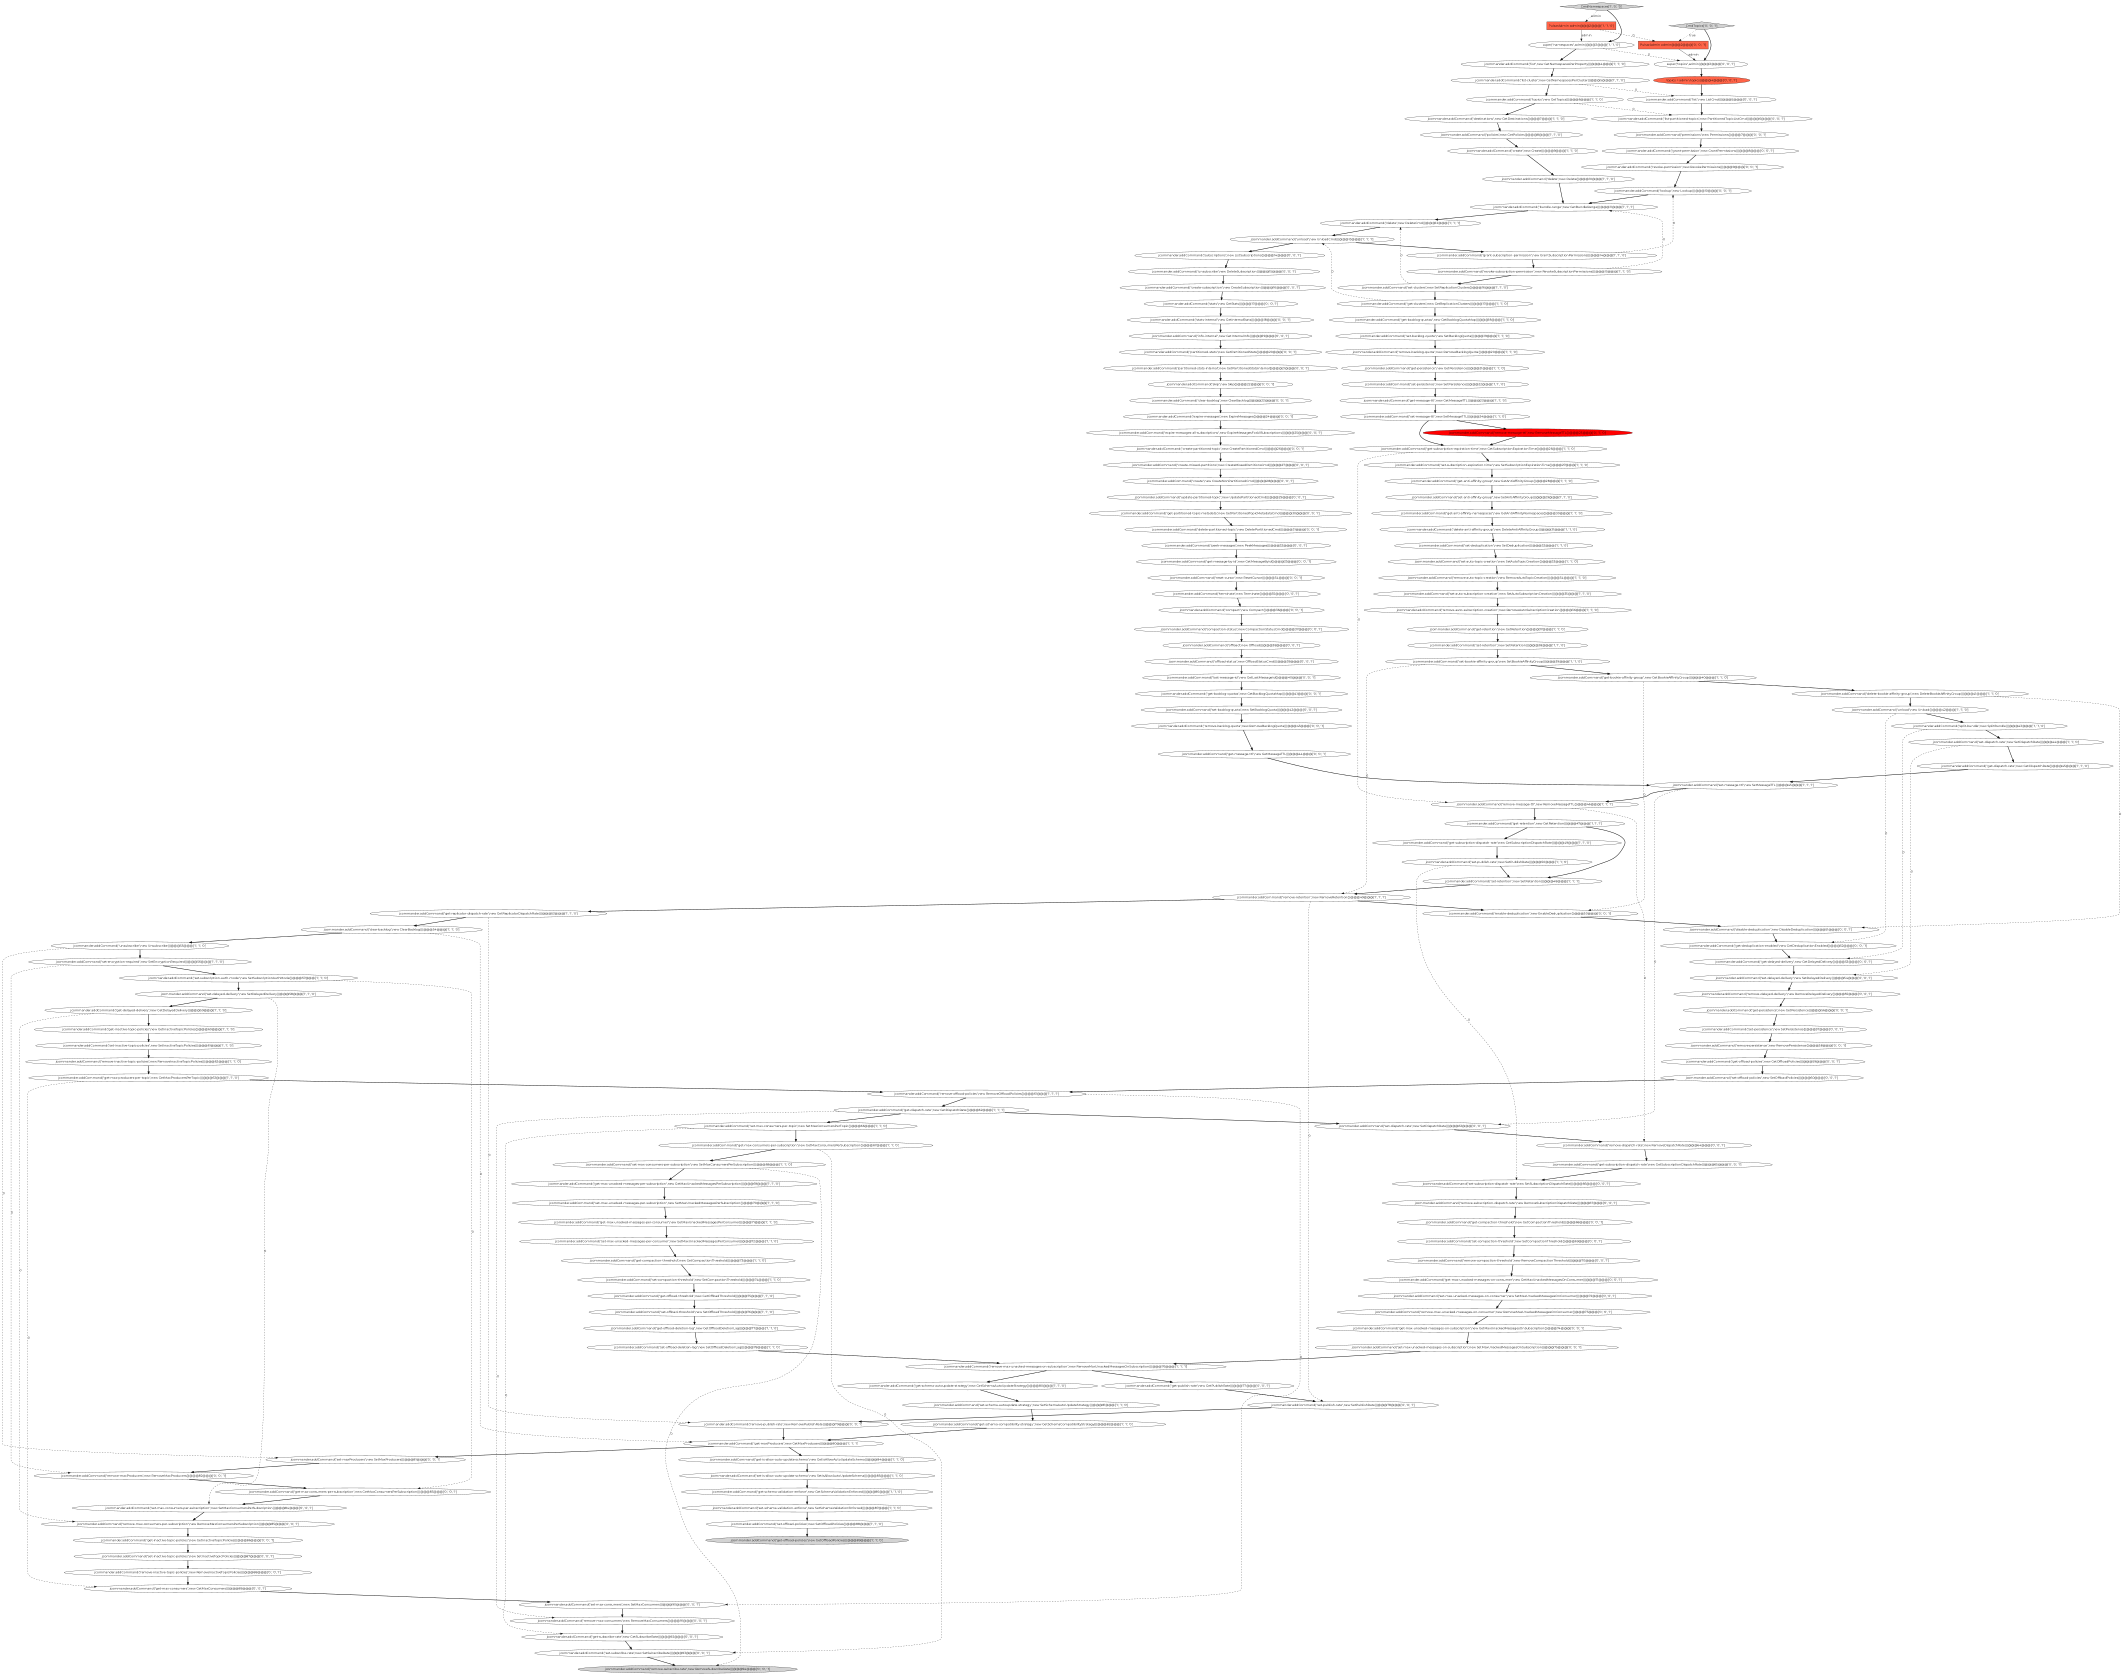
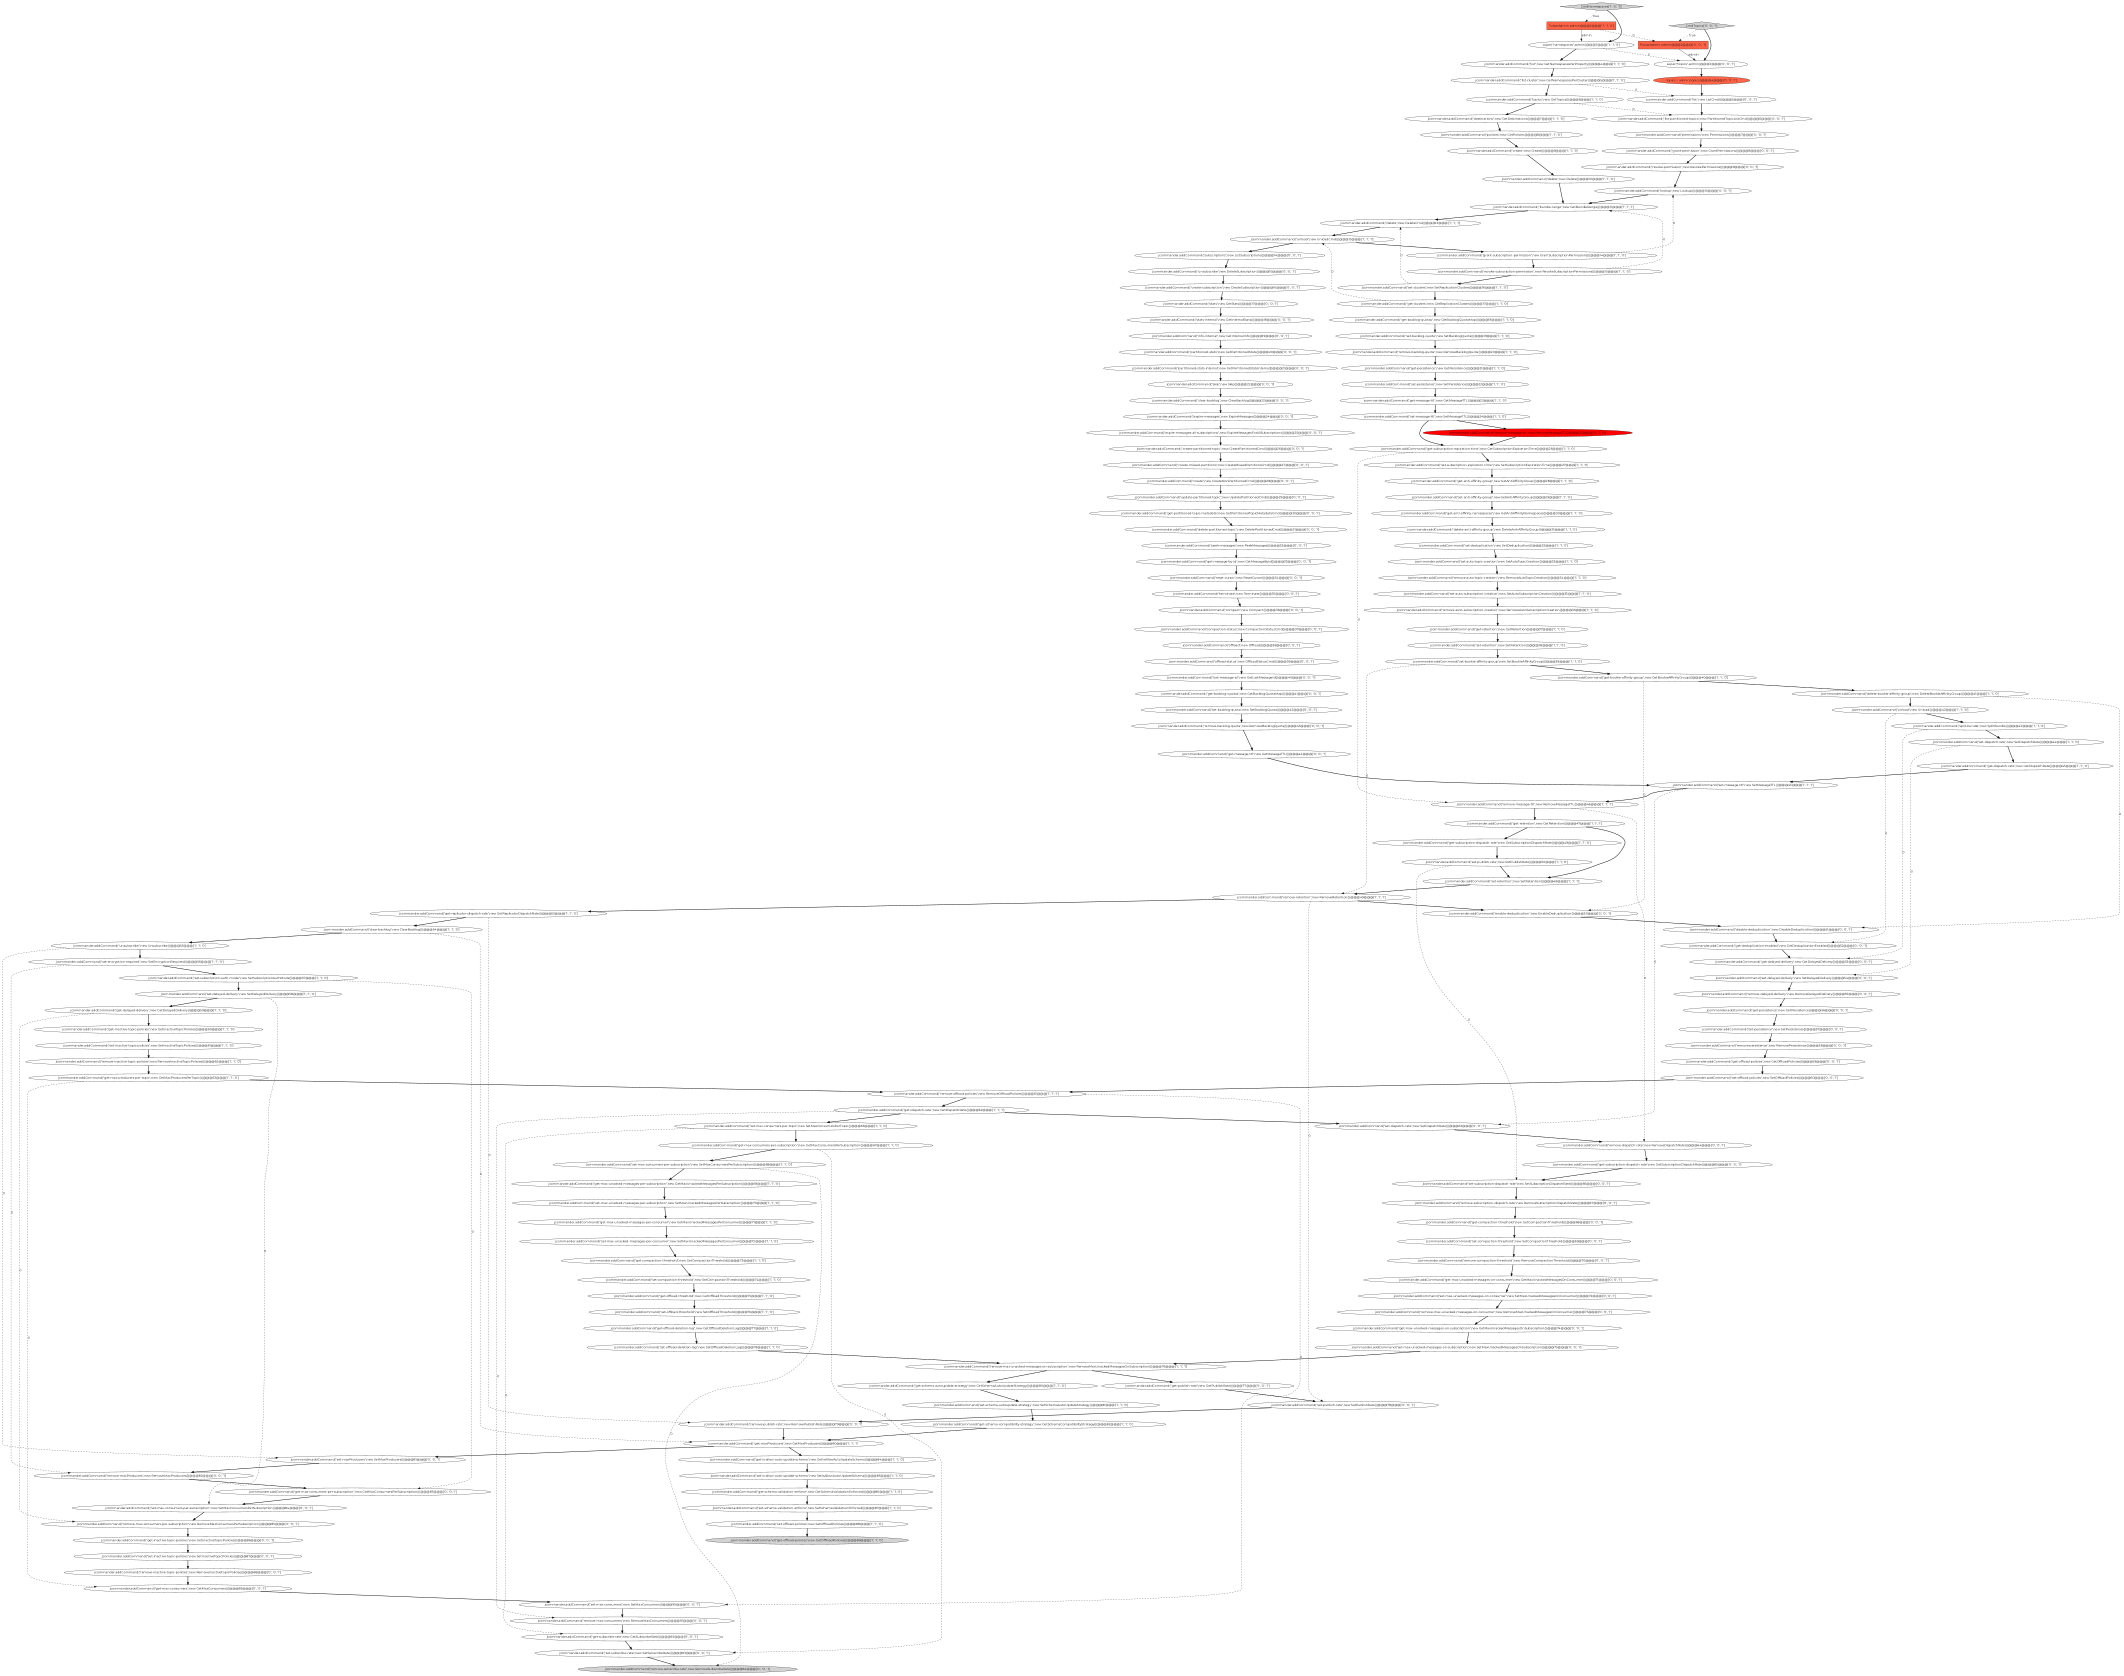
(1596, 16) -> (1596, 16)
